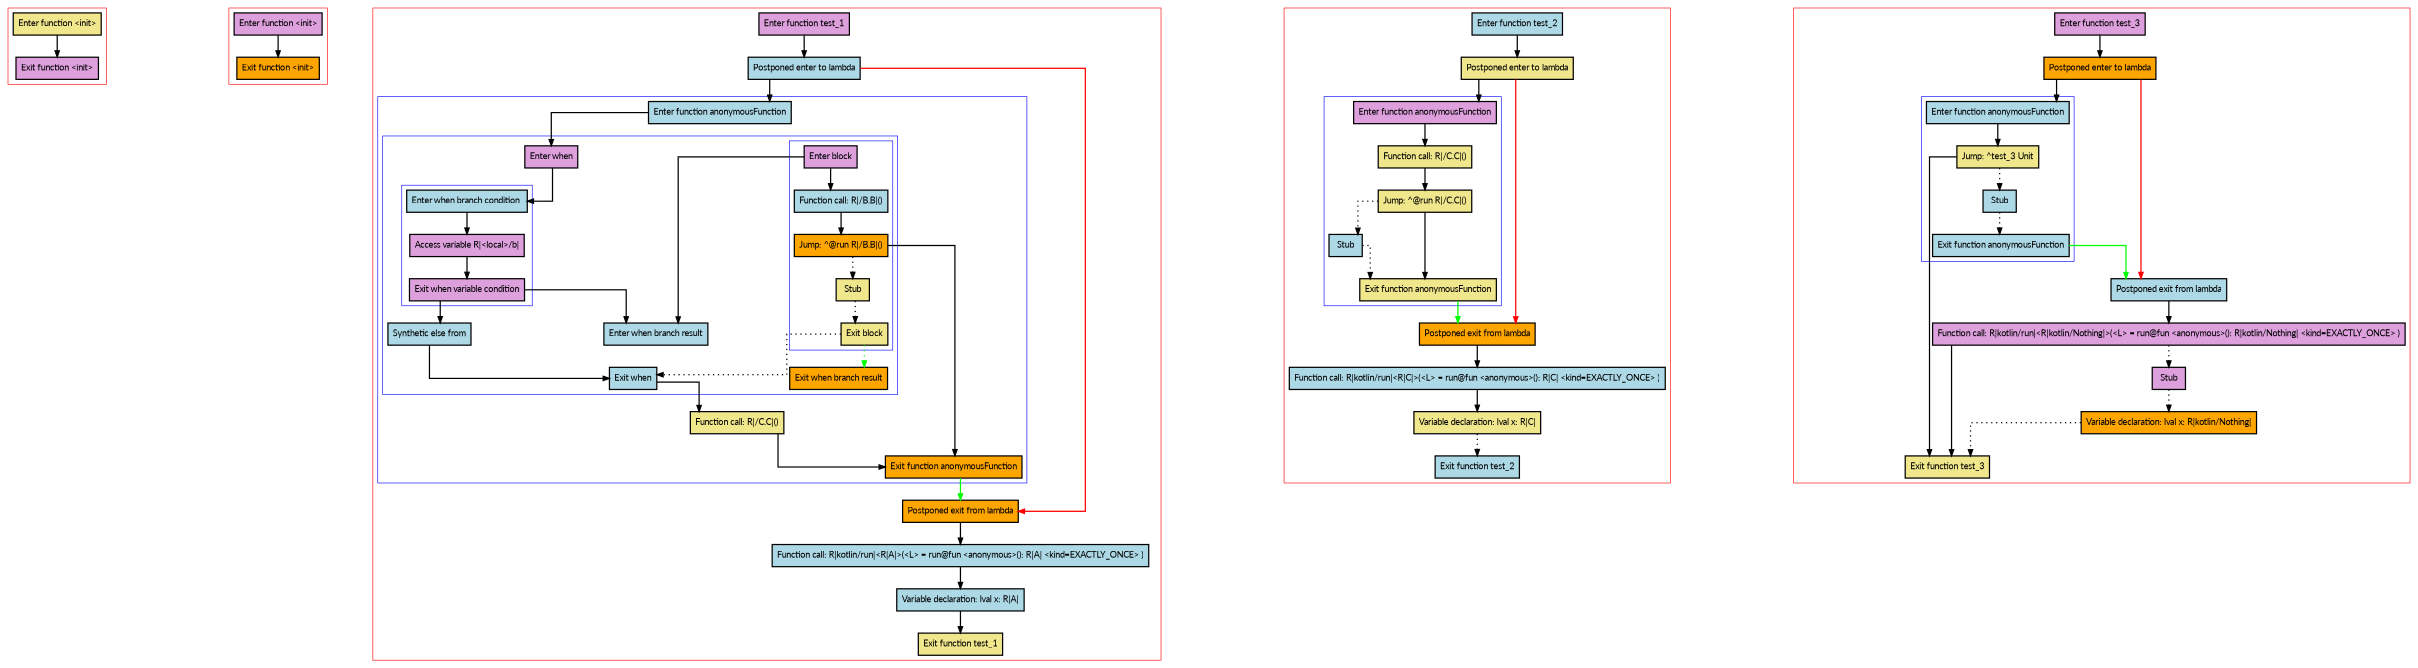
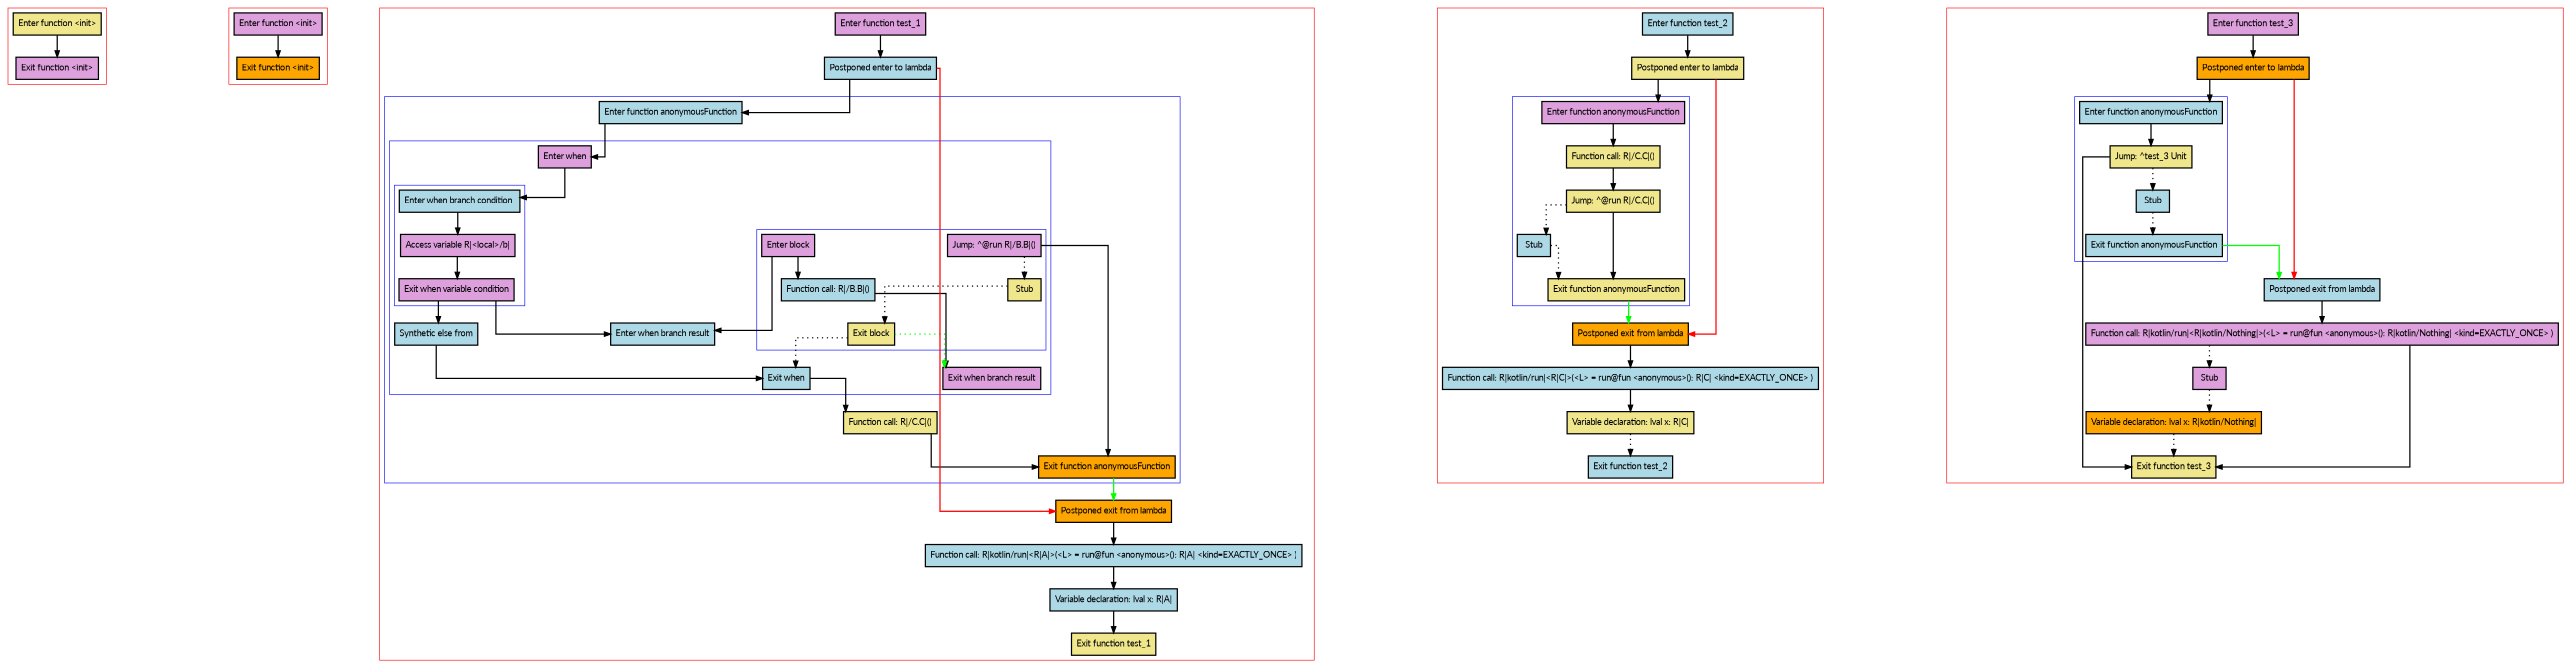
(841, 220) -> (944, 293)
(841, 245) -> (994, 245)
(839, 378) -> (992, 378)
